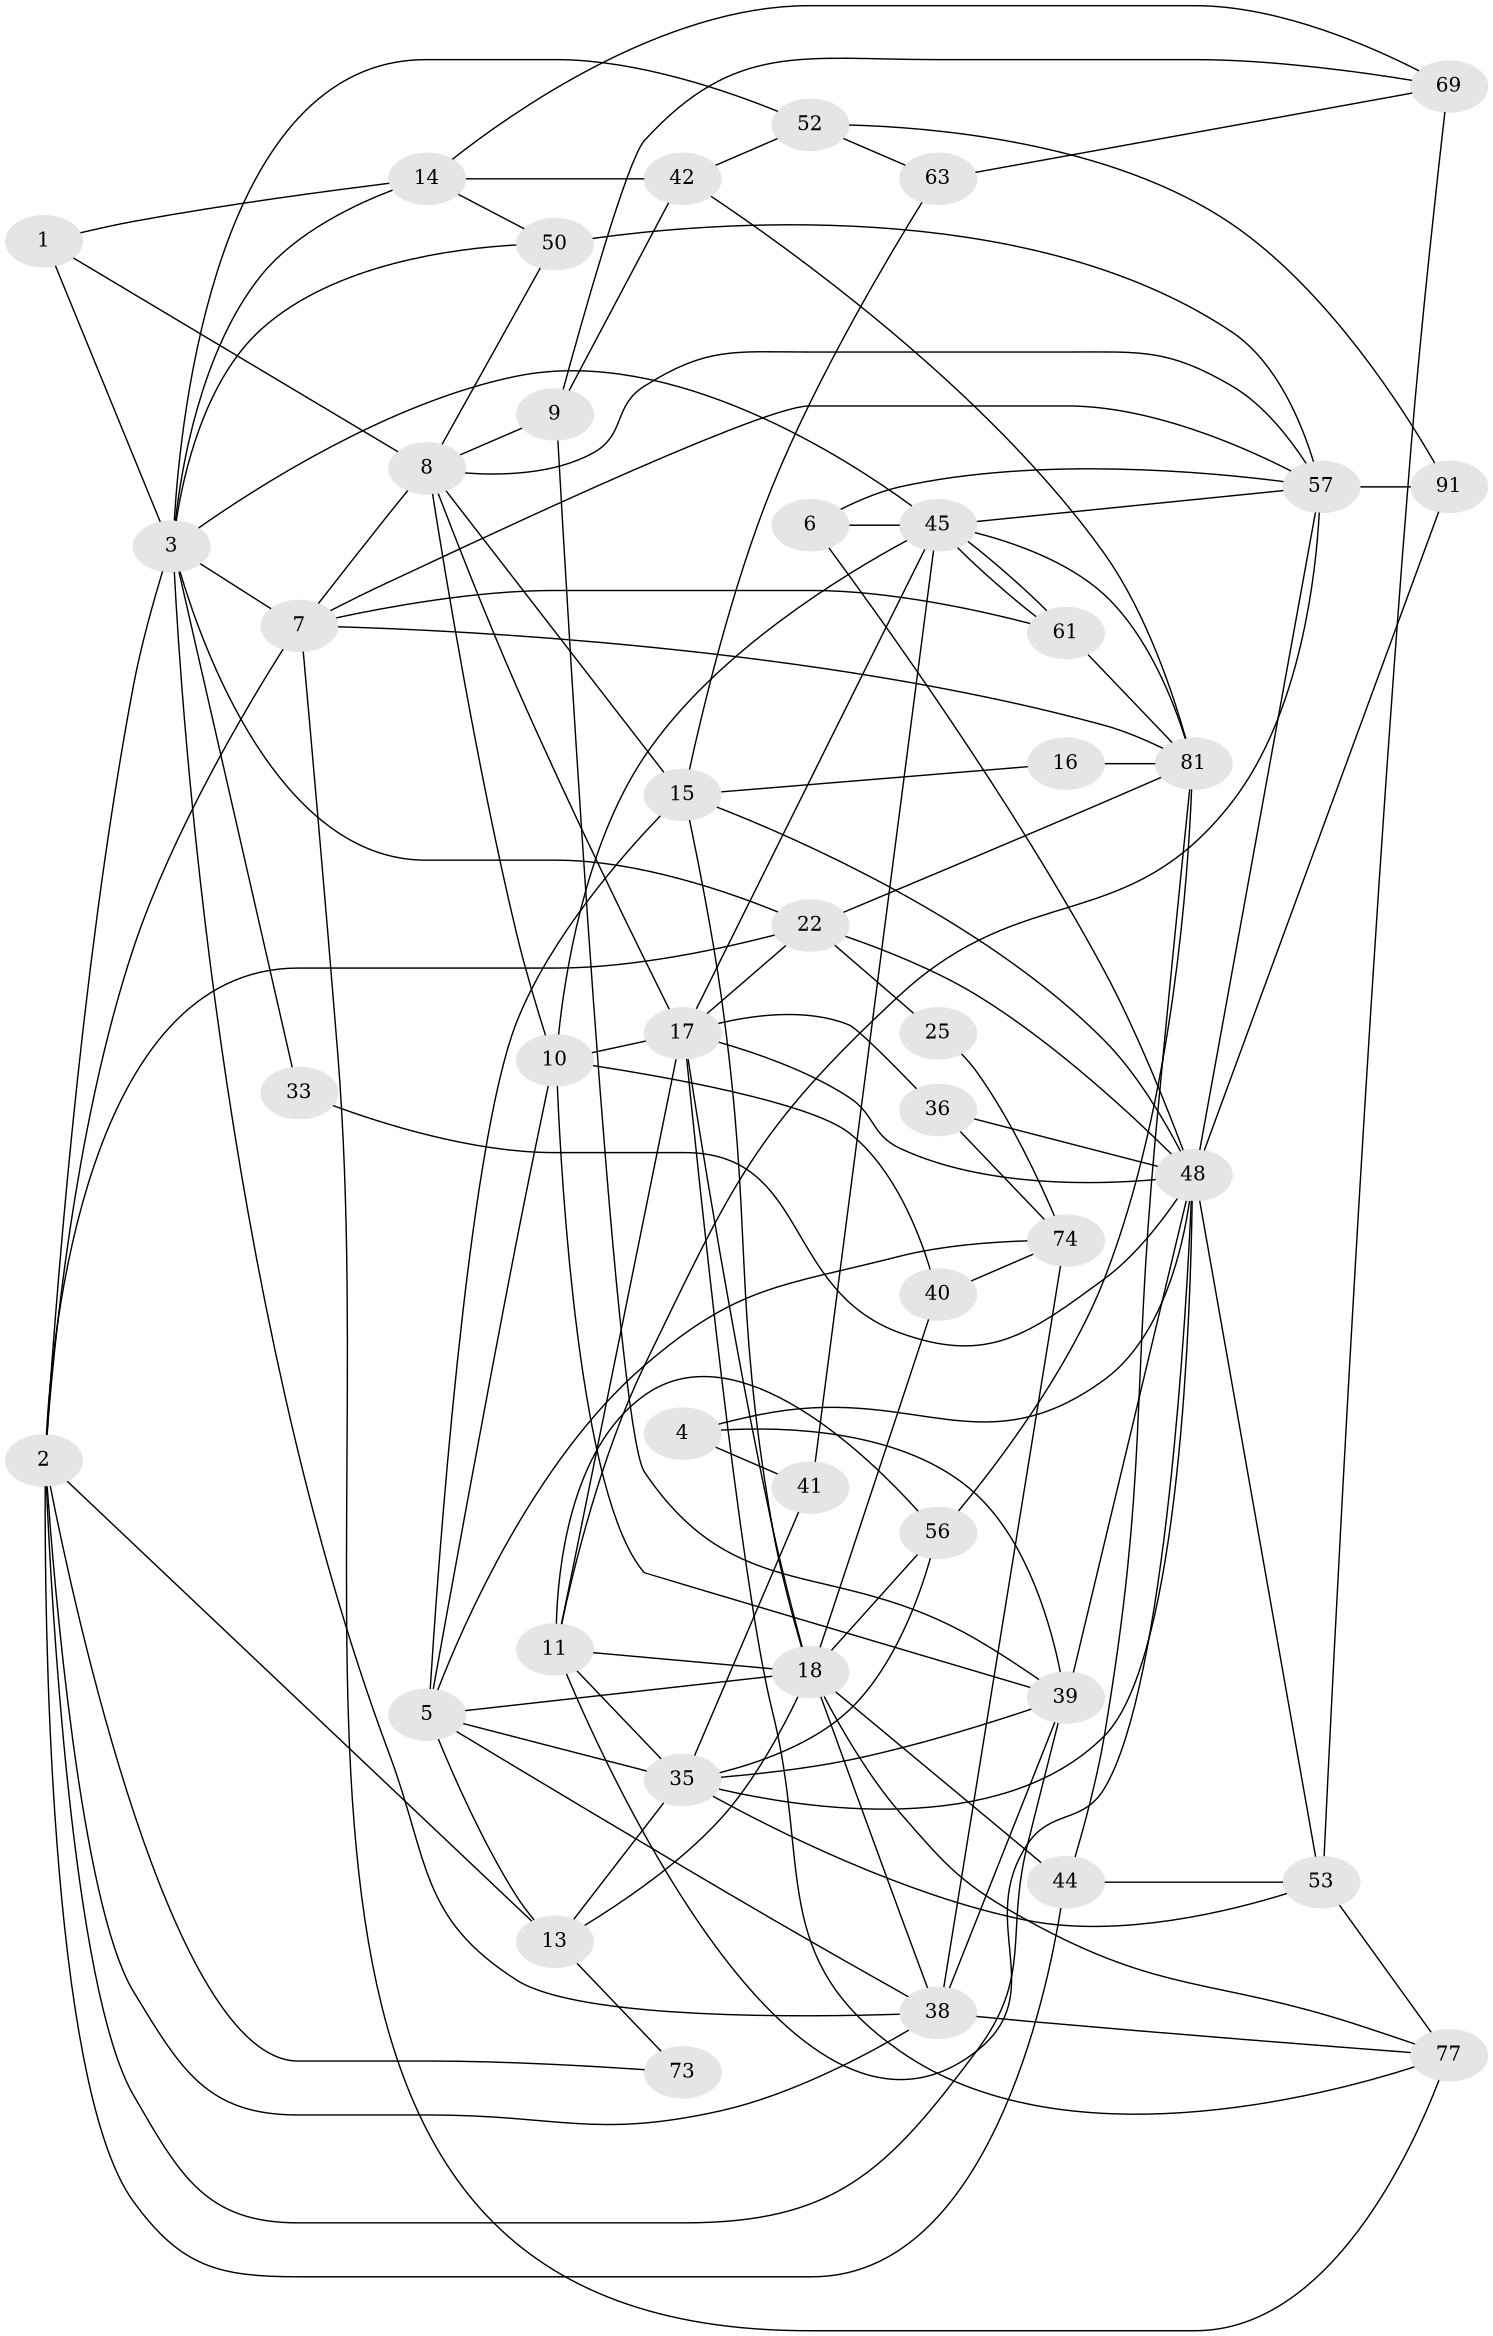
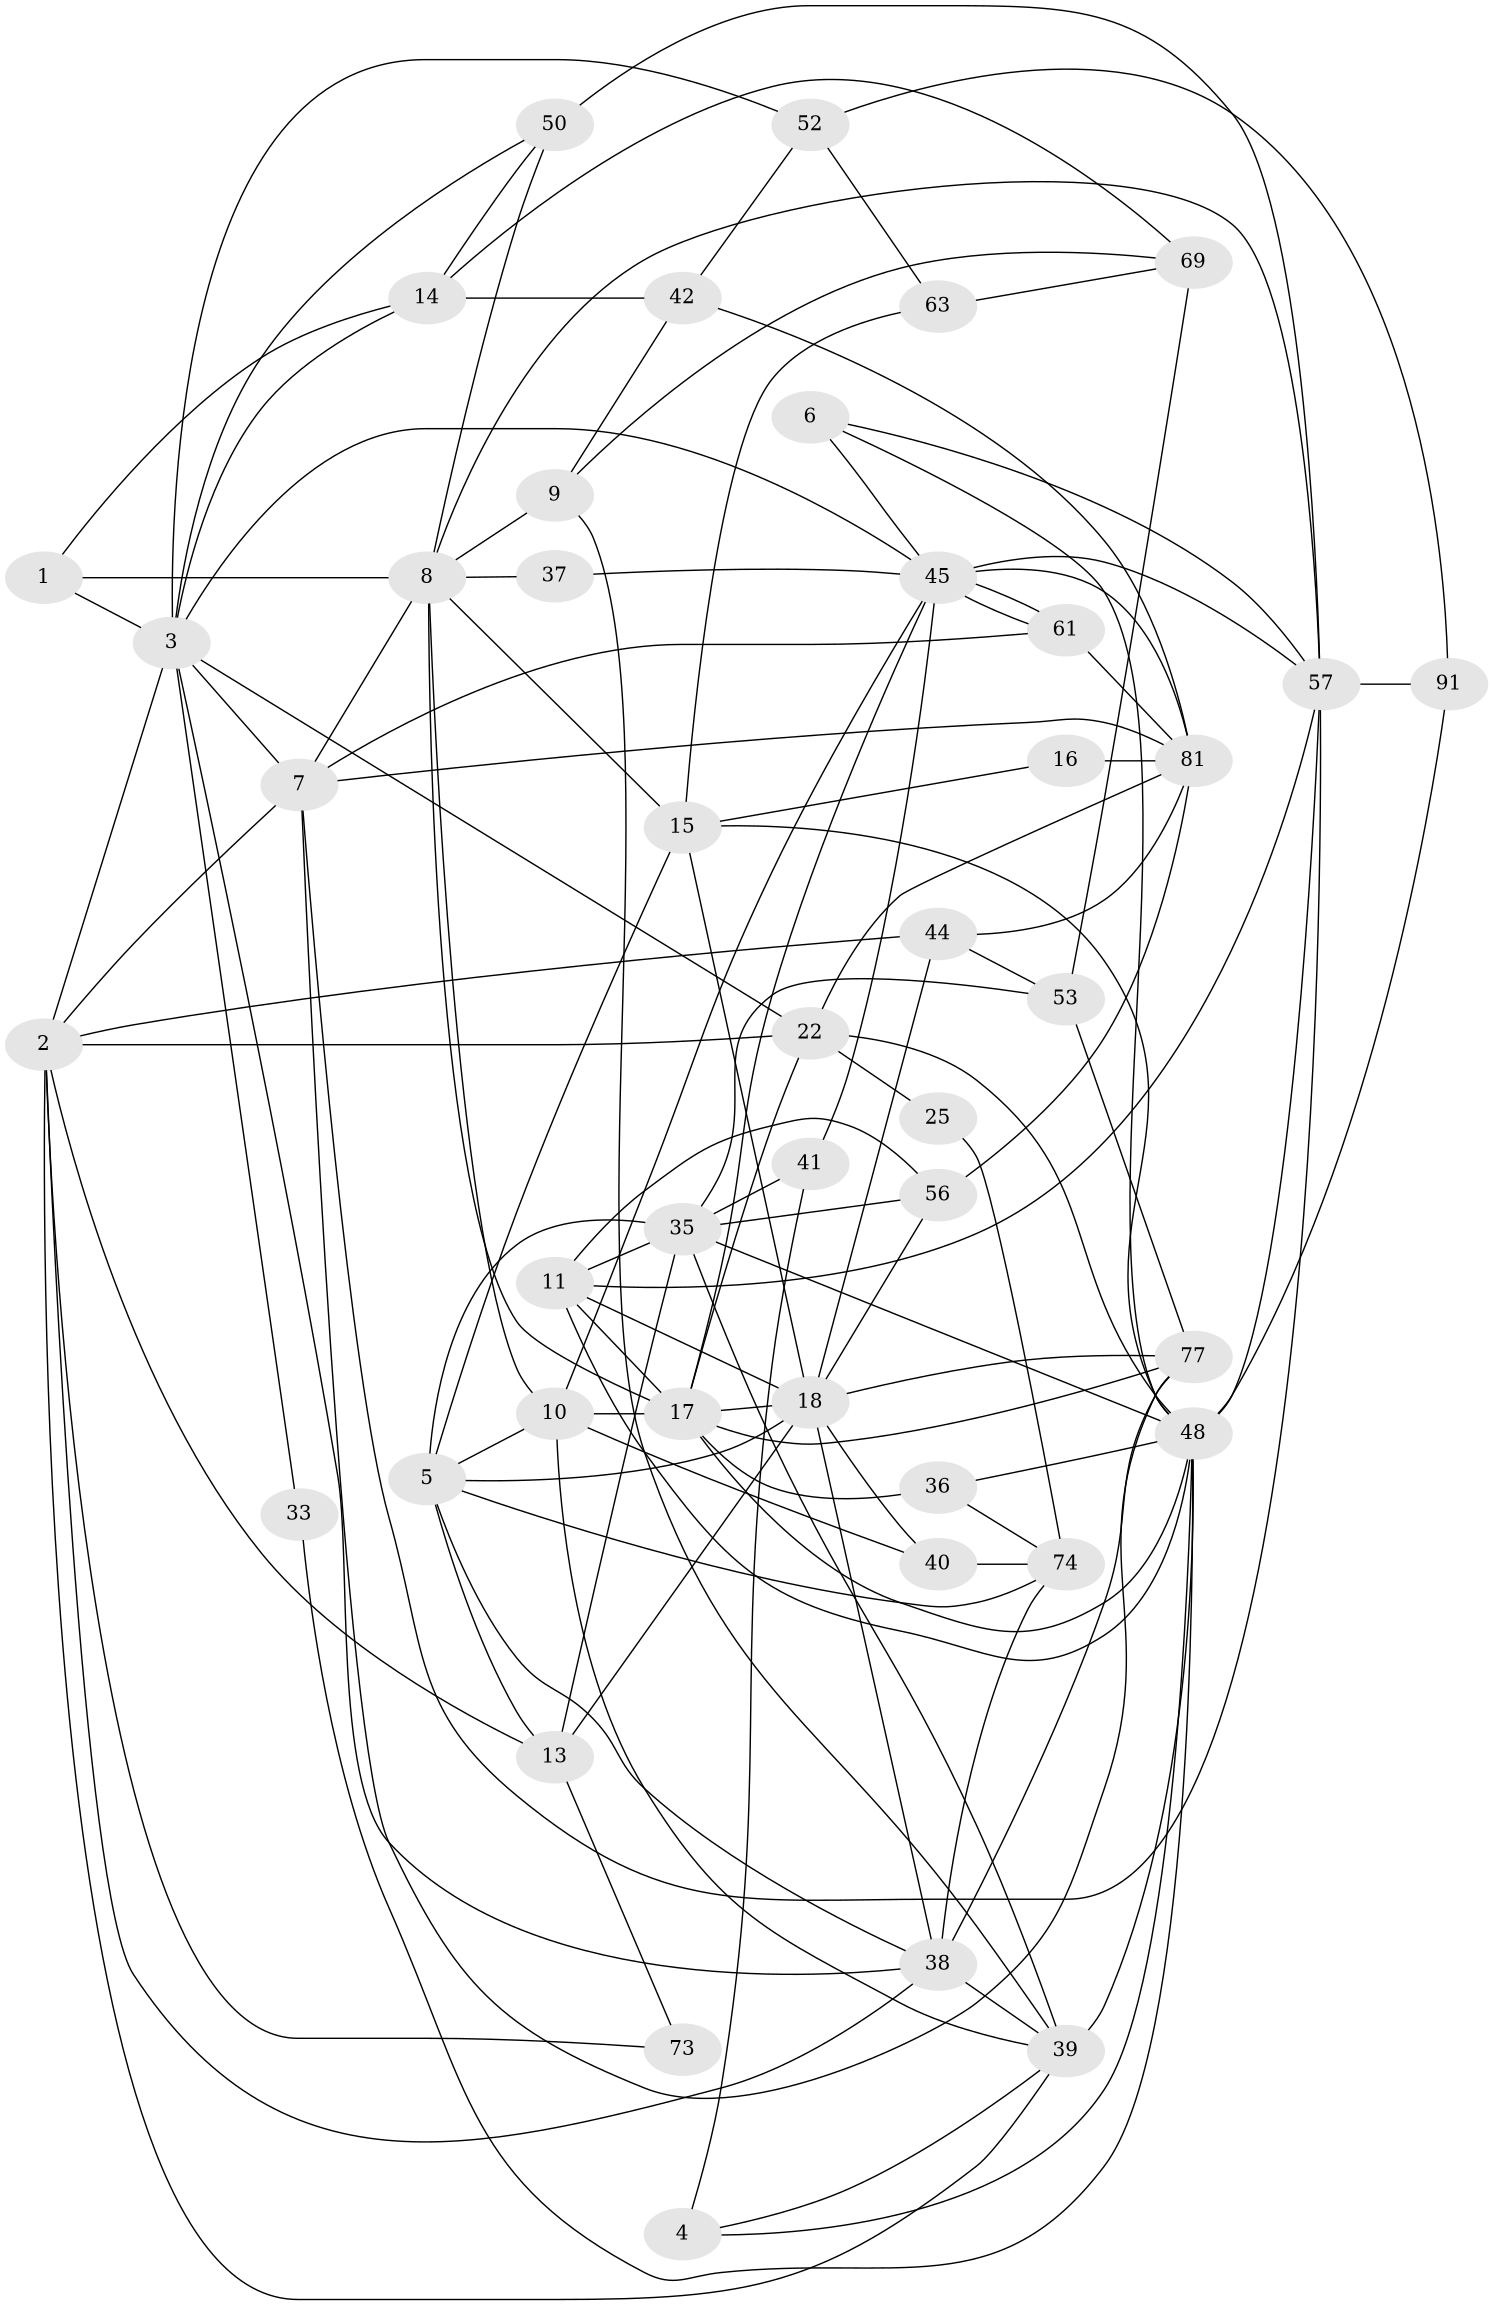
none -> (555, 576)
(1258, 1529) -> none
